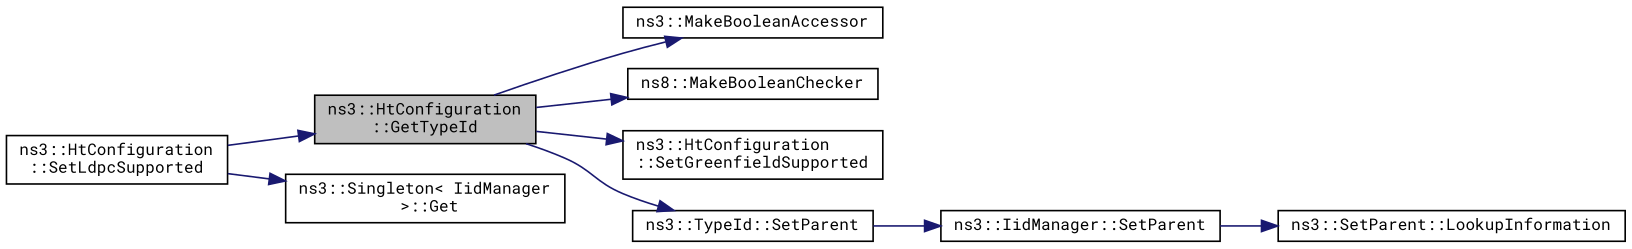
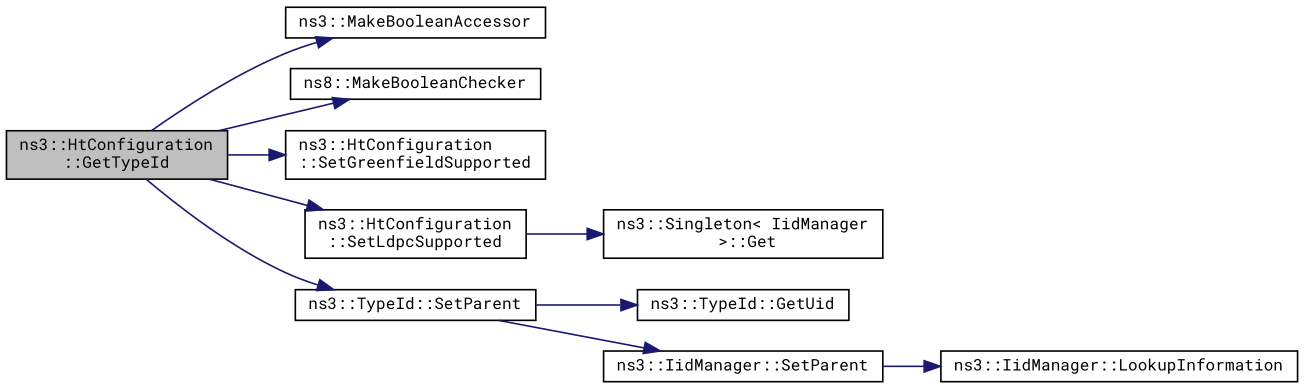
(263, 141) -> (258, 192)
(1452, 226) -> (1119, 366)
none -> (743, 305)
